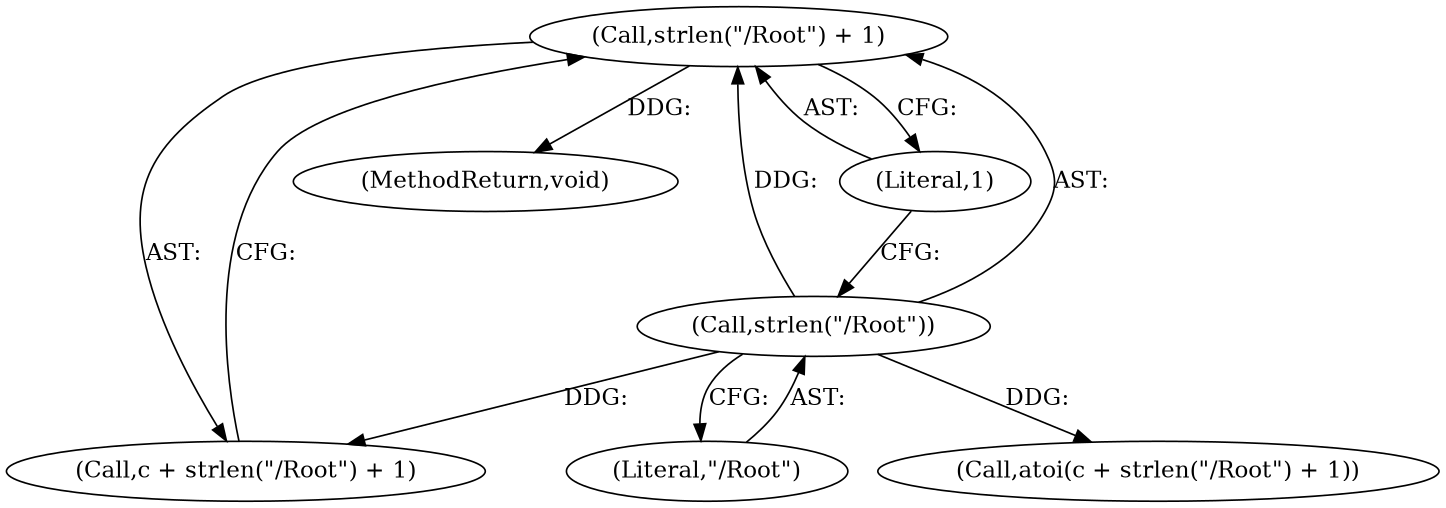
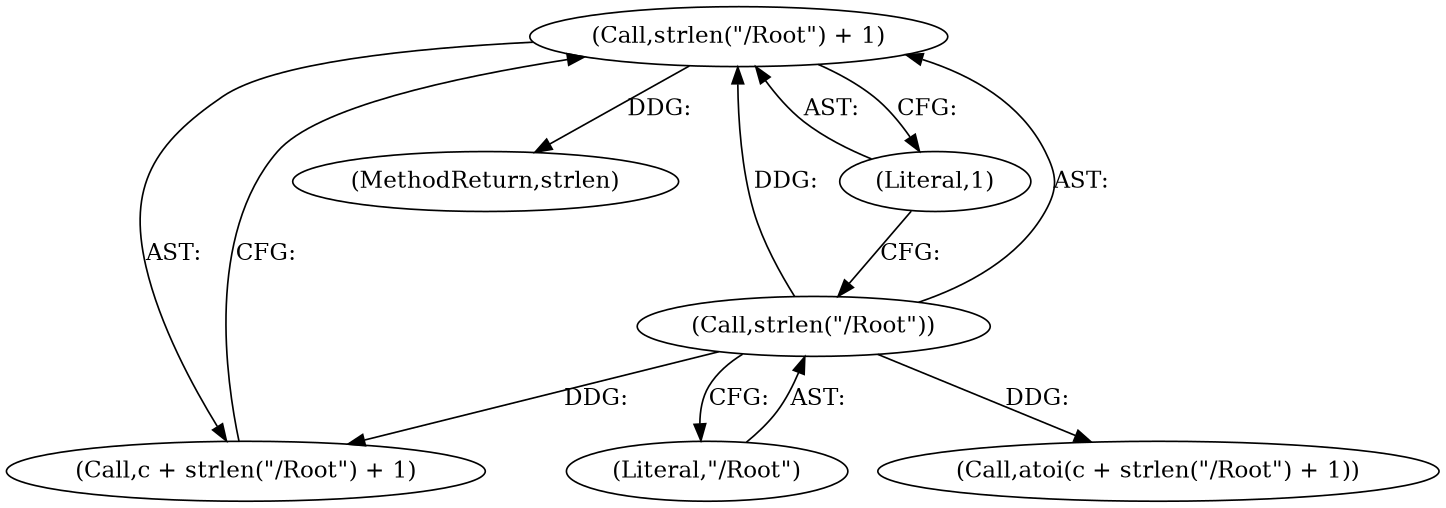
(486, 182) -> (486, 182)
